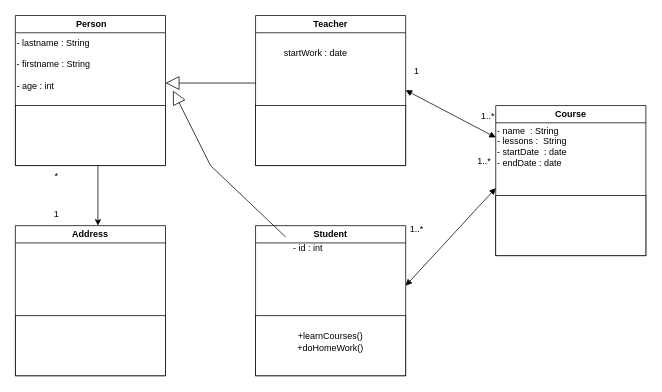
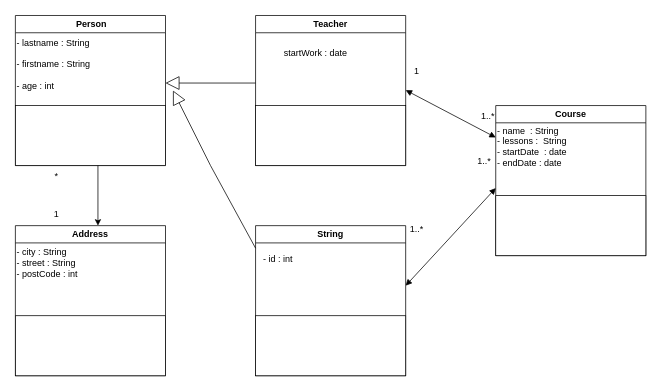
(330, 234) -> (330, 234)
(308, 248) -> (278, 259)
none -> (49, 263)
(330, 342) -> none
